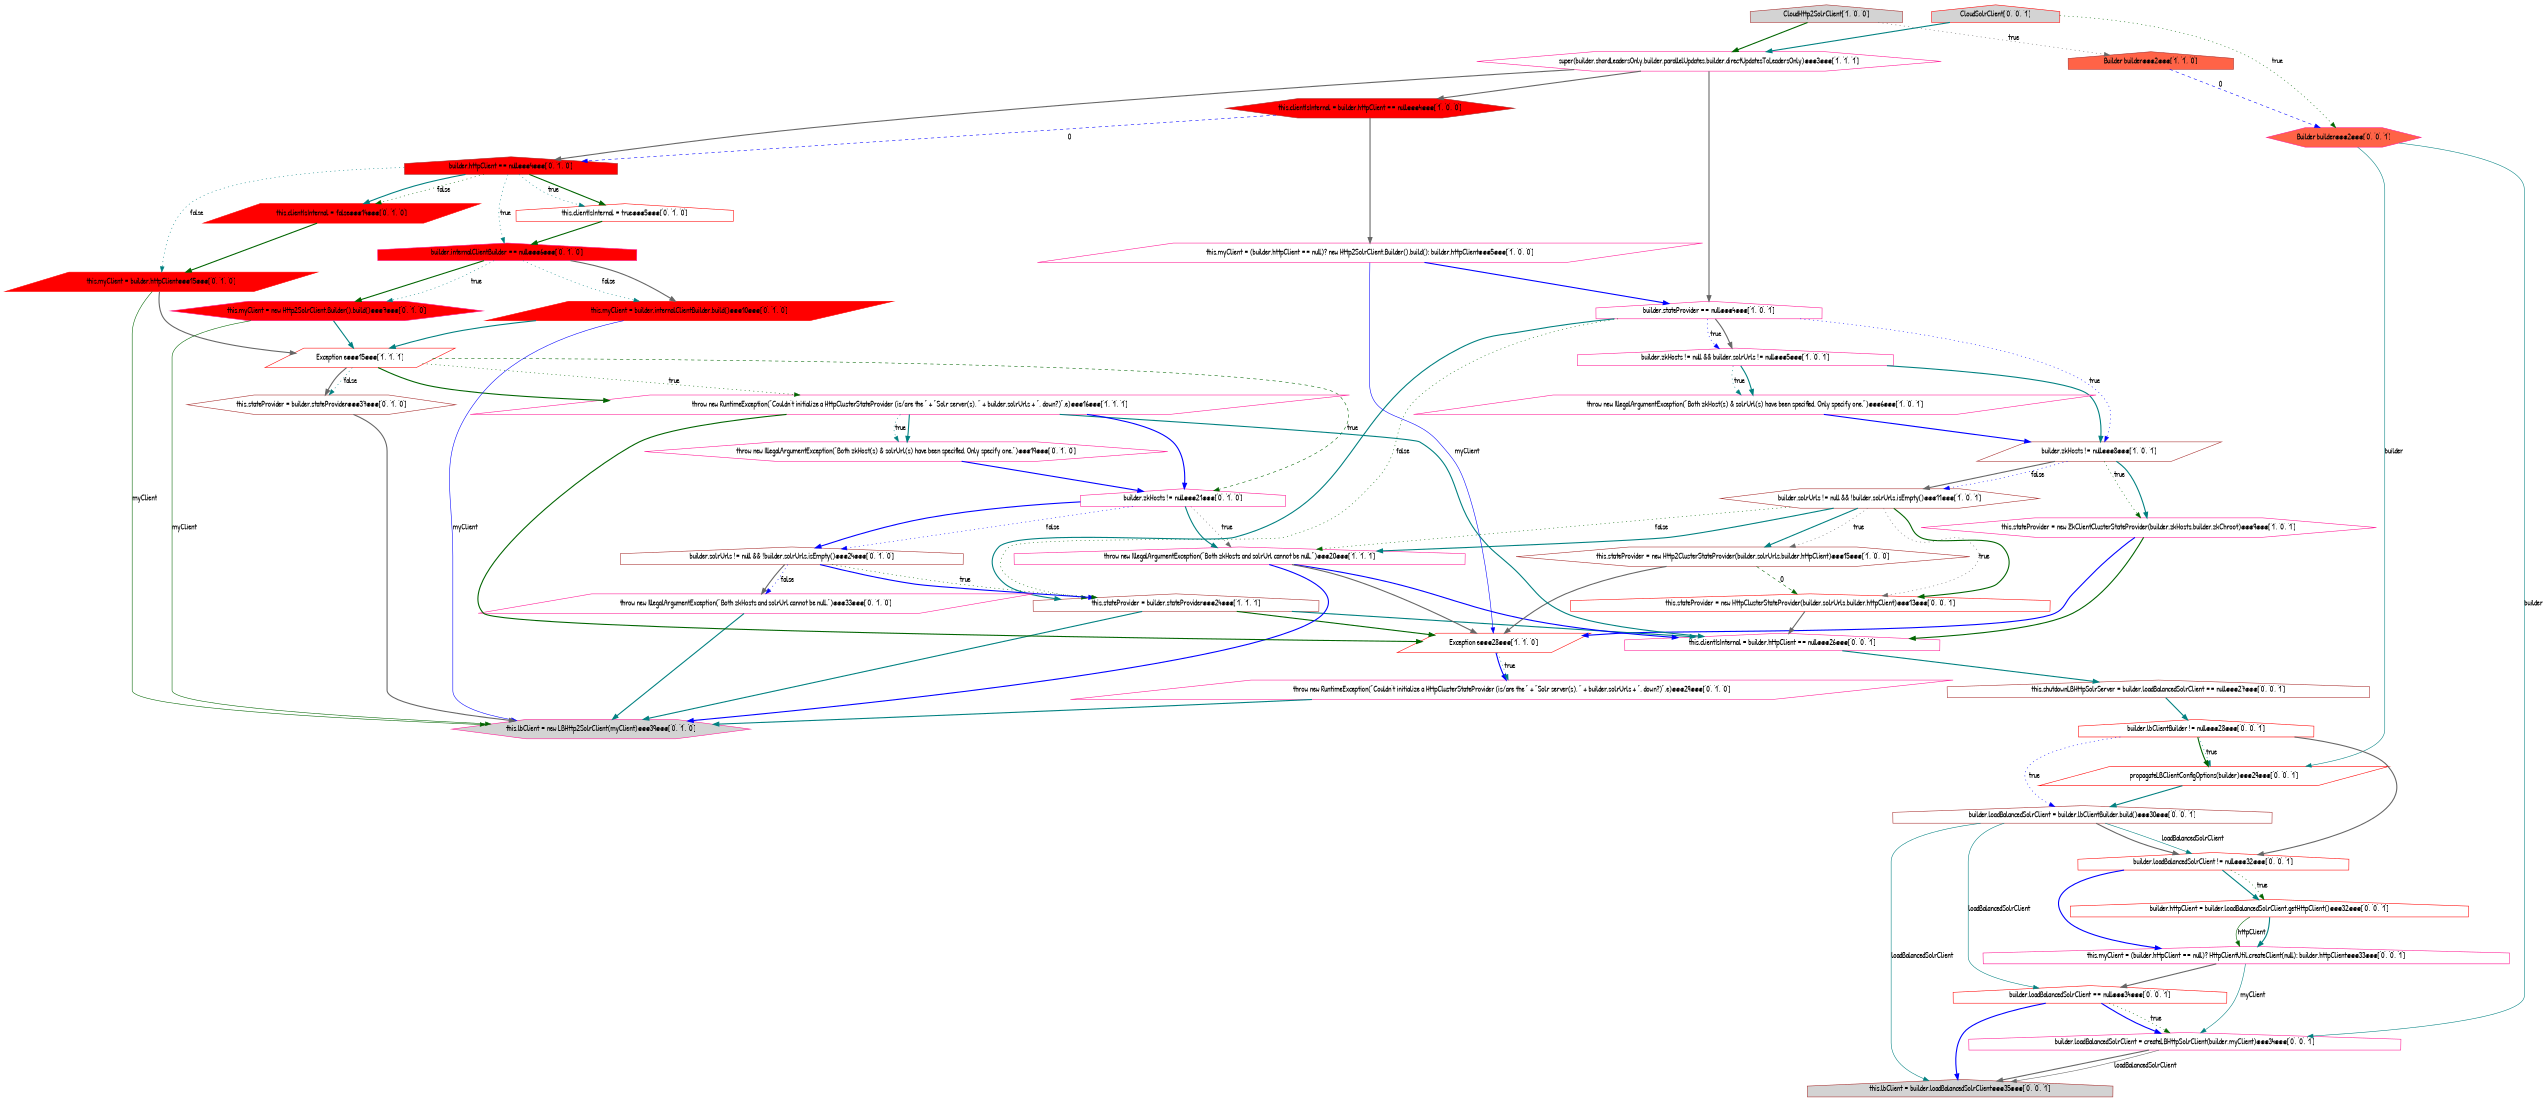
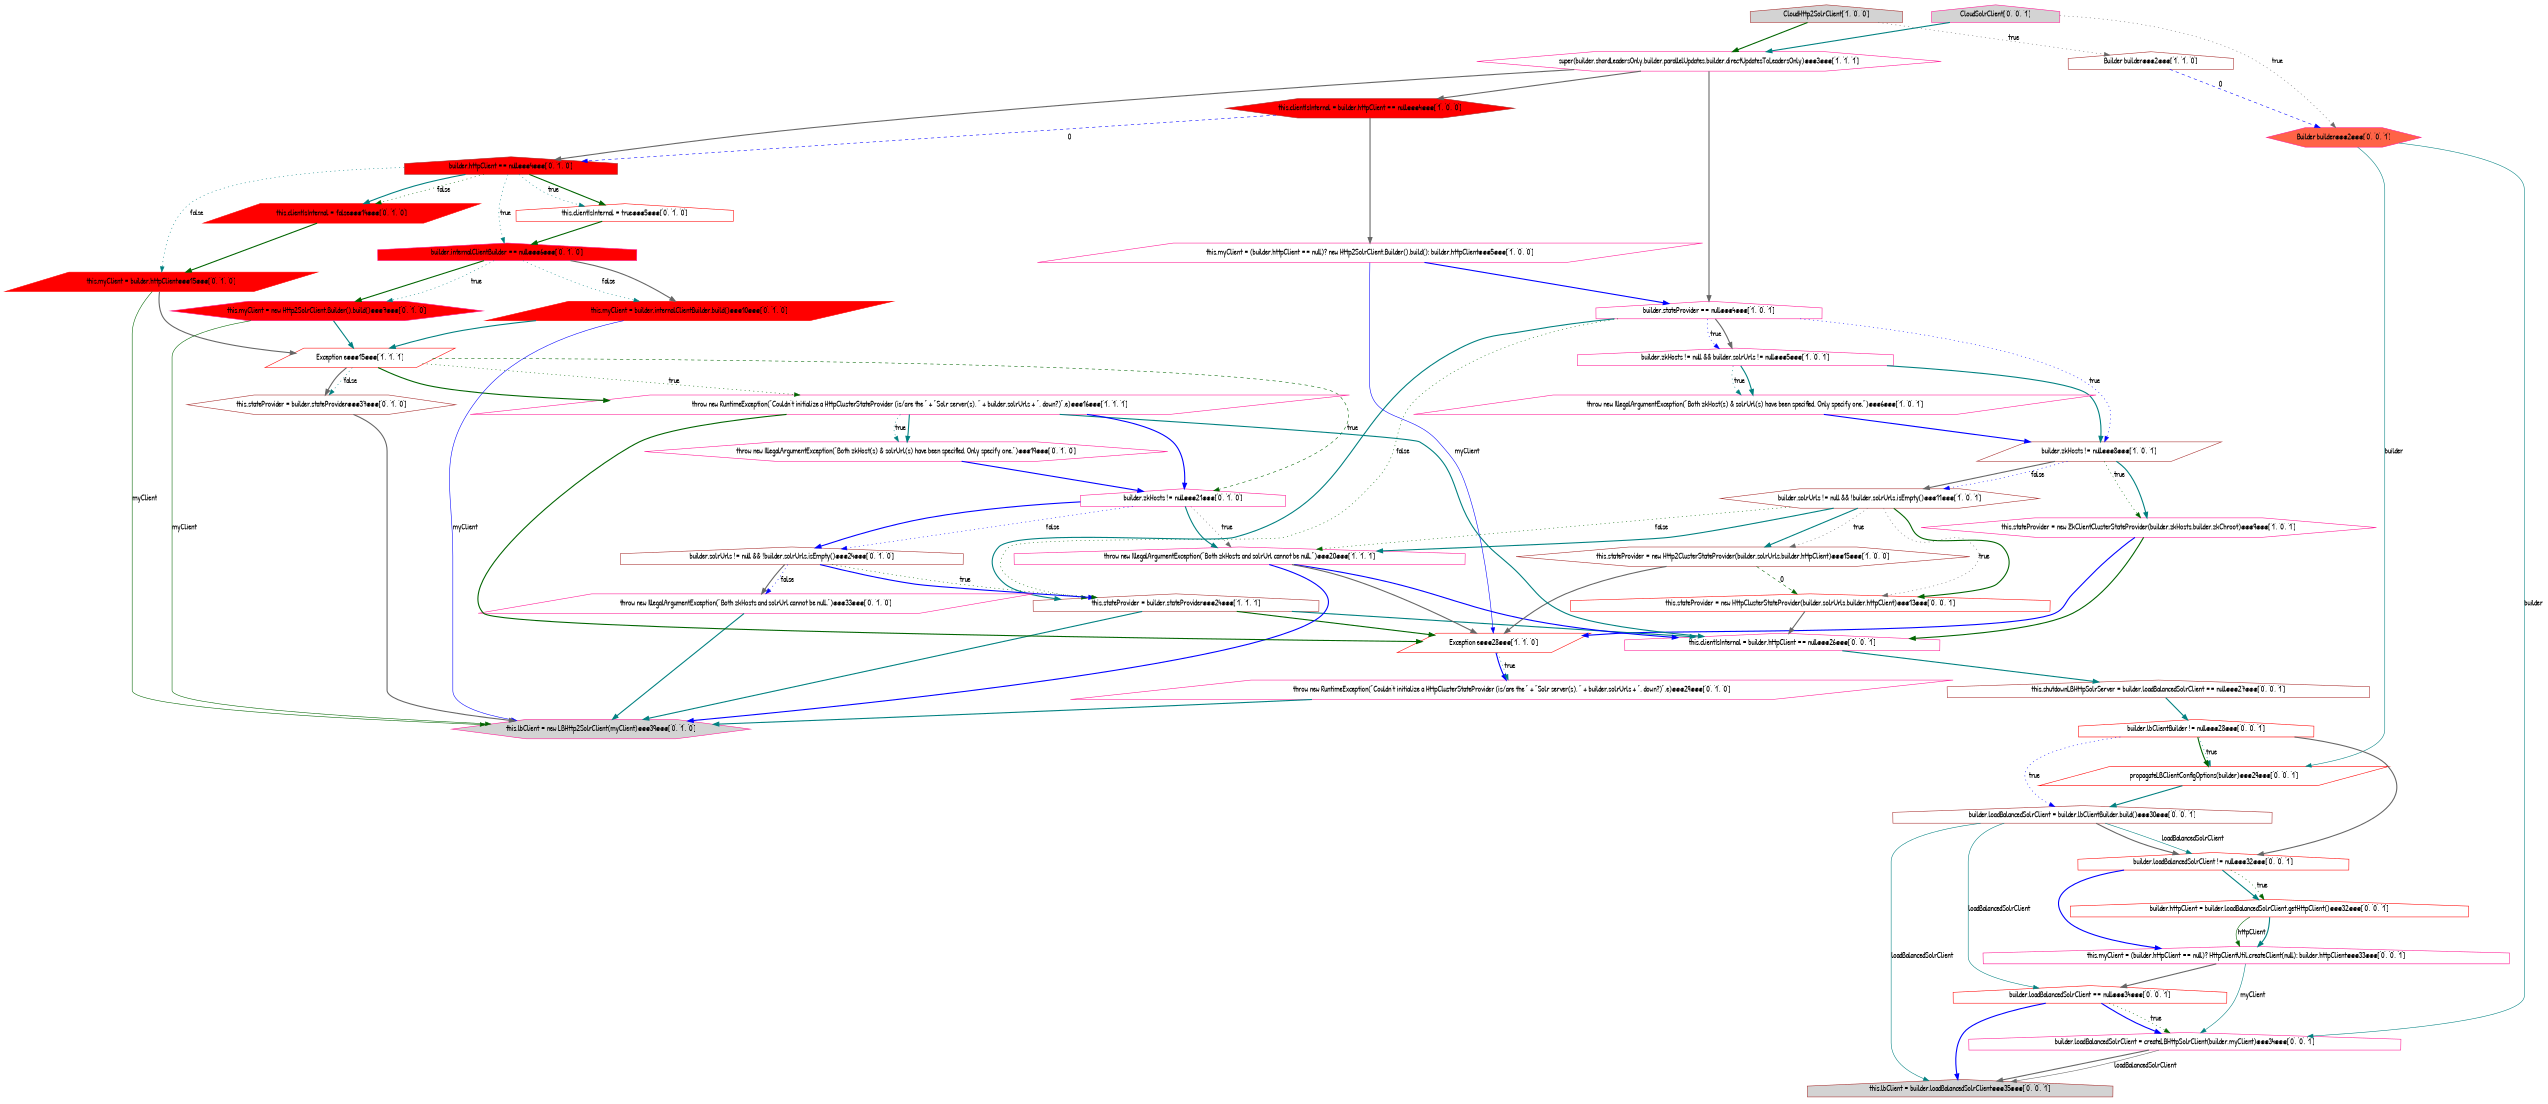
(1996, 15) -> (1996, 15)
(2208, 41) -> (2208, 41)
(2151, 61) -> (2151, 61)
